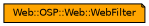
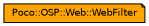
(74, 13) -> (74, 13)
